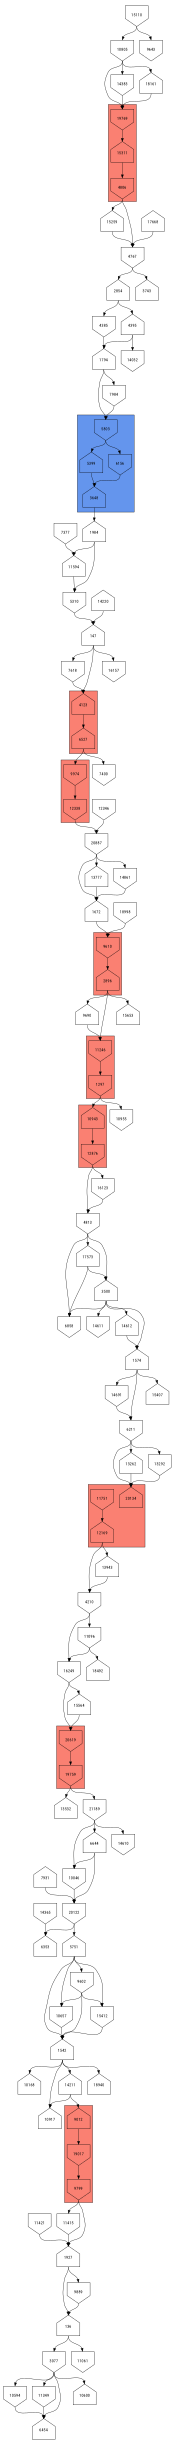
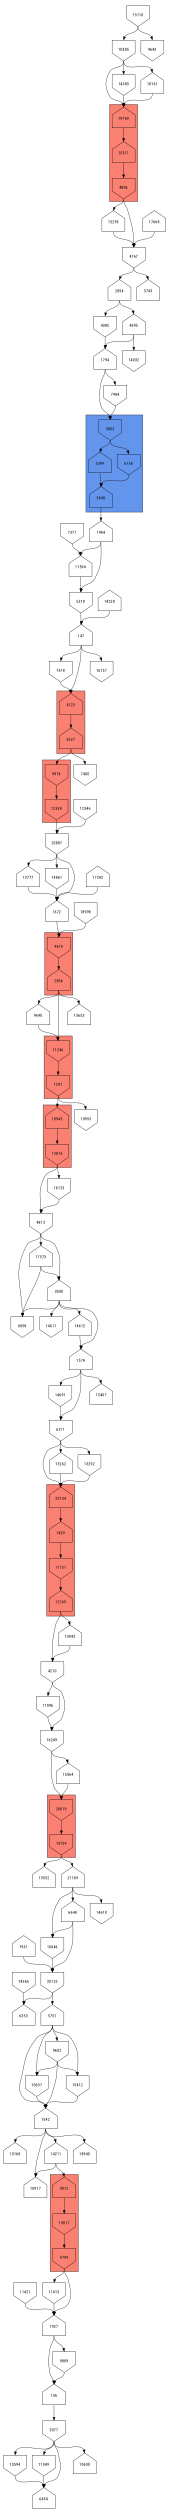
(122, 119) -> (124, 119)
none -> (98, 878)
none -> (61, 1533)
(98, 1671) -> none
(95, 1809) -> (73, 1878)
(83, 2361) -> none
